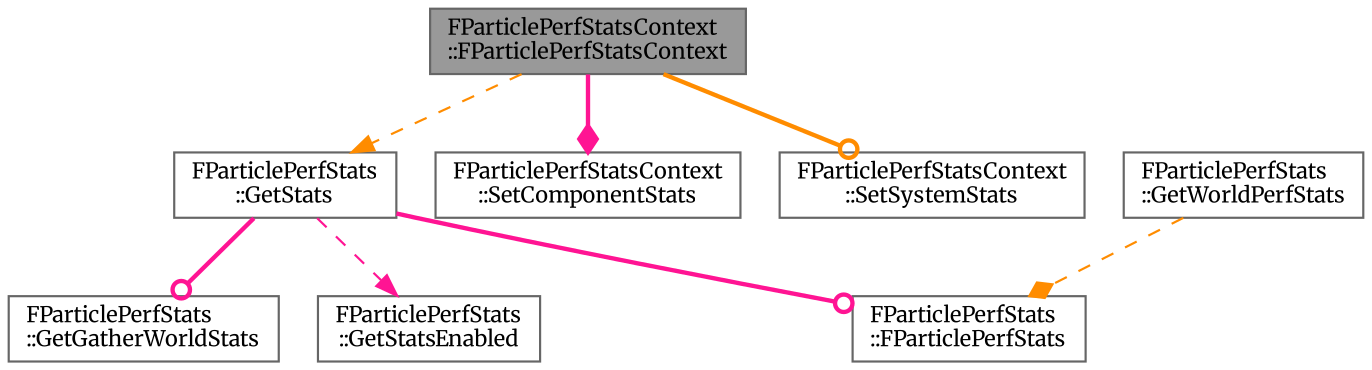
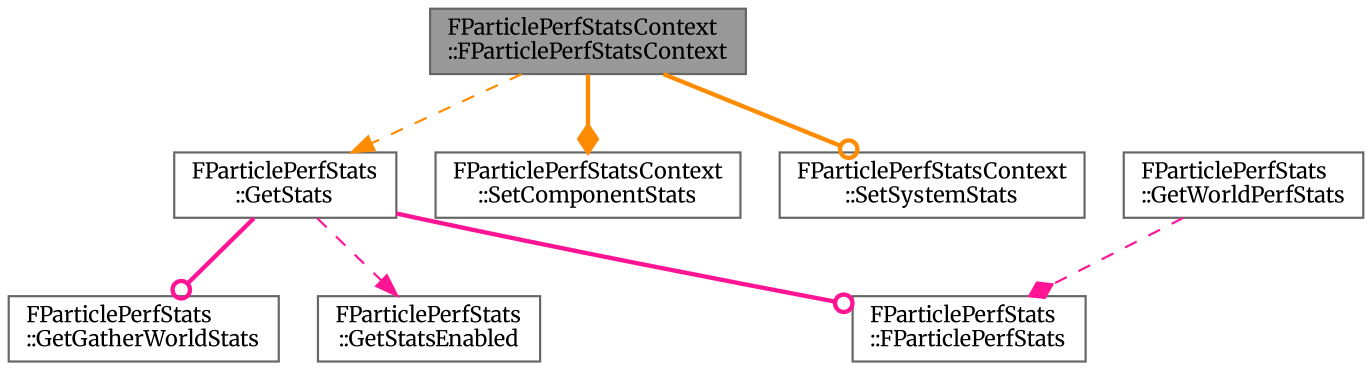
(588, 100) -> (588, 100)
(1118, 251) -> (1118, 251)
